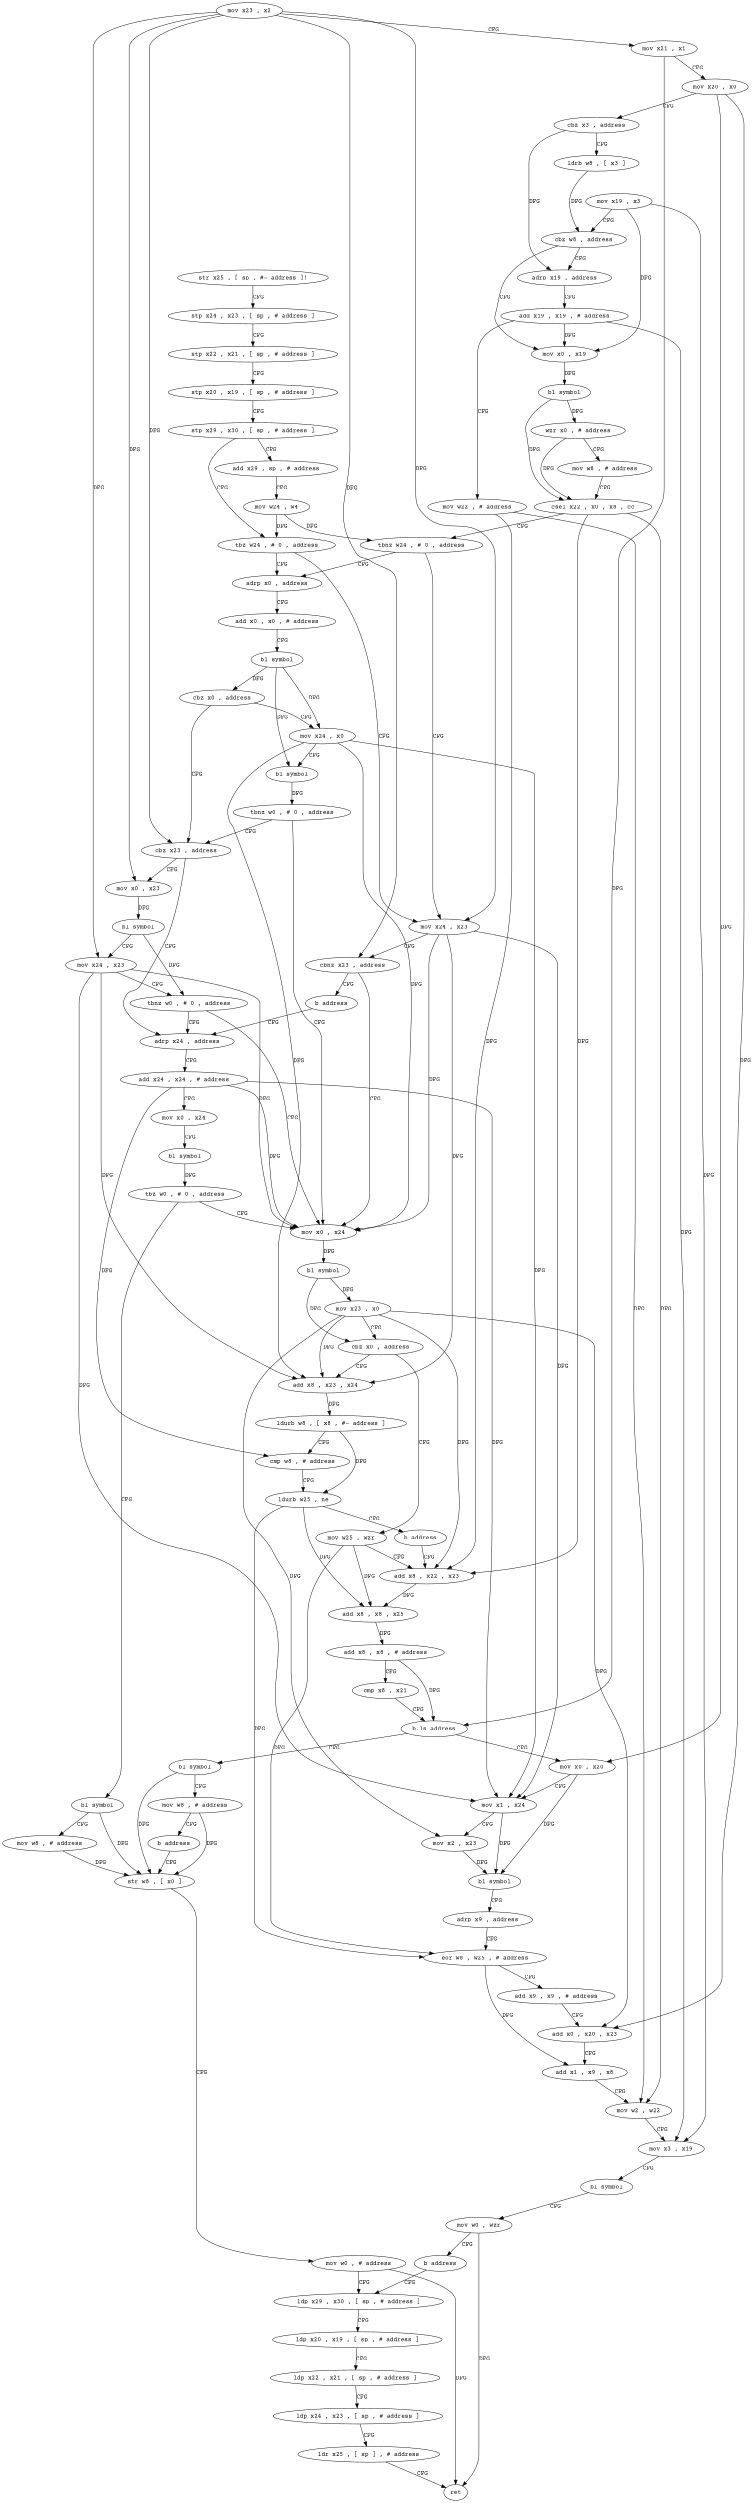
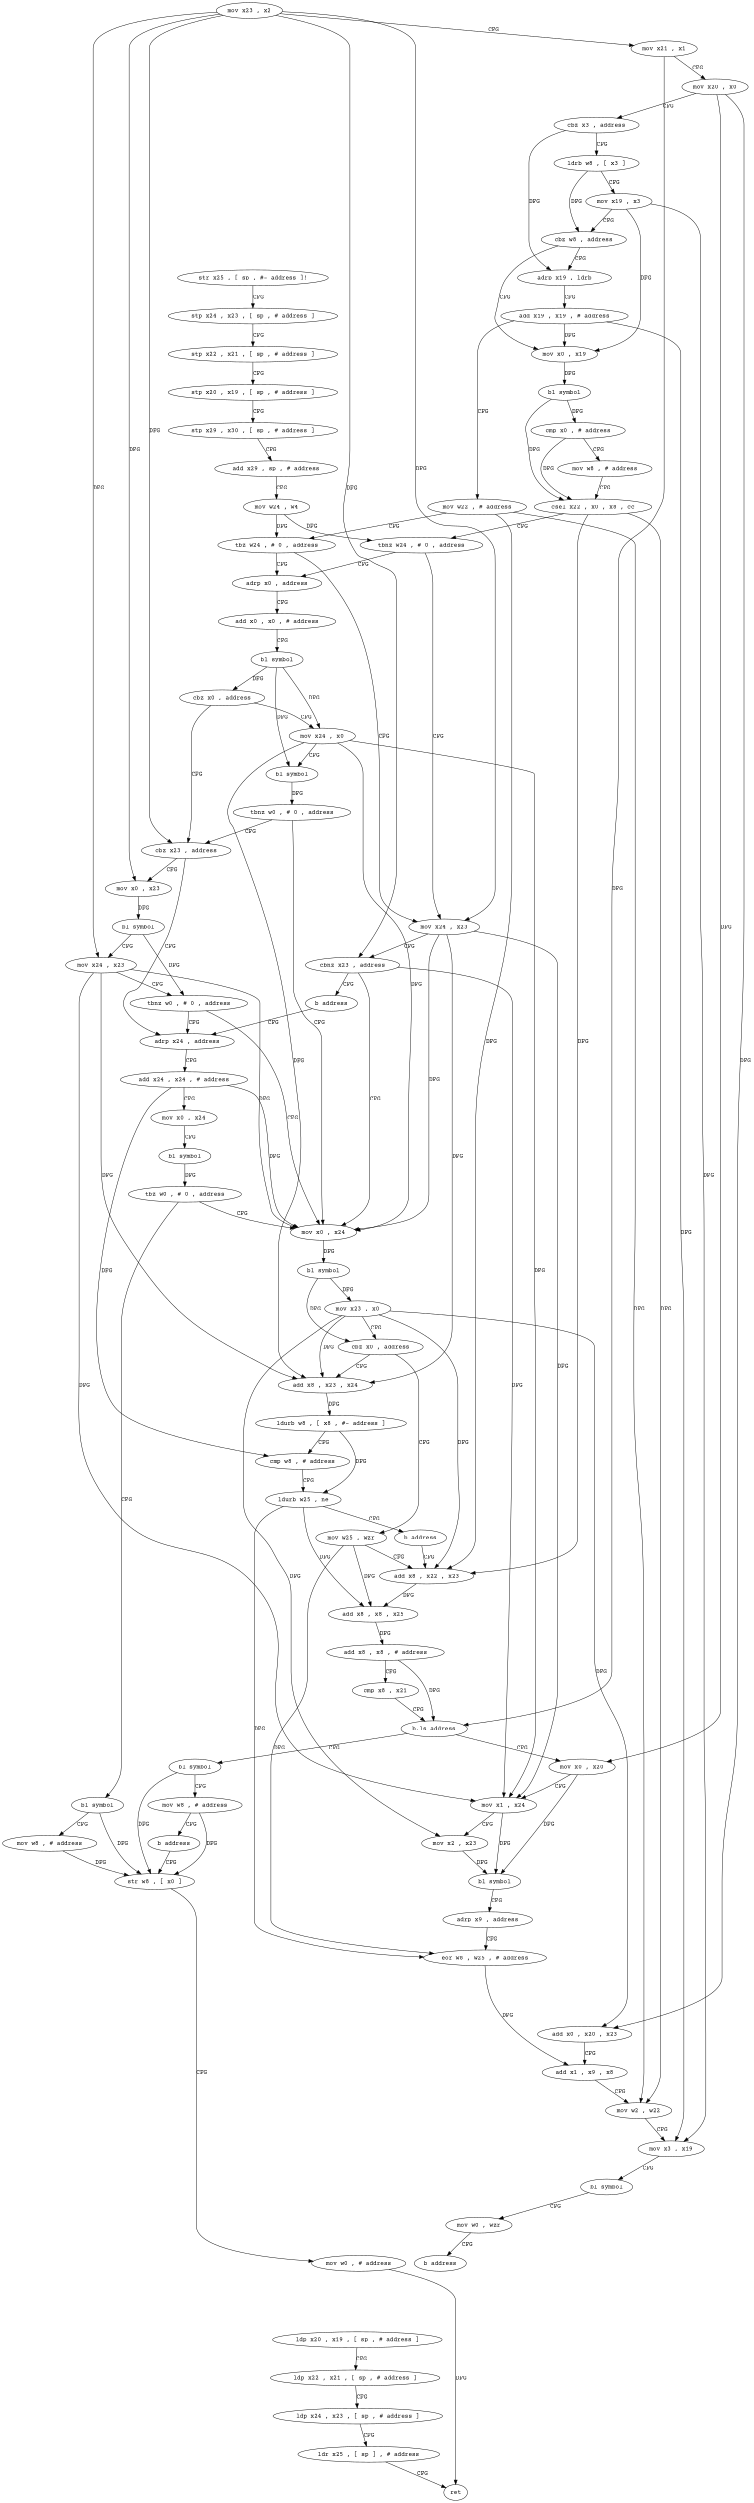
none -> (607, 180)
(564, 278) -> (564, 278)
(578, 431) -> (578, 431)
(216, 489) -> (380, 525)
(492, 1330) -> (512, 1335)
(556, 1996) -> none
(359, 2302) -> none
(479, 2360) -> none
